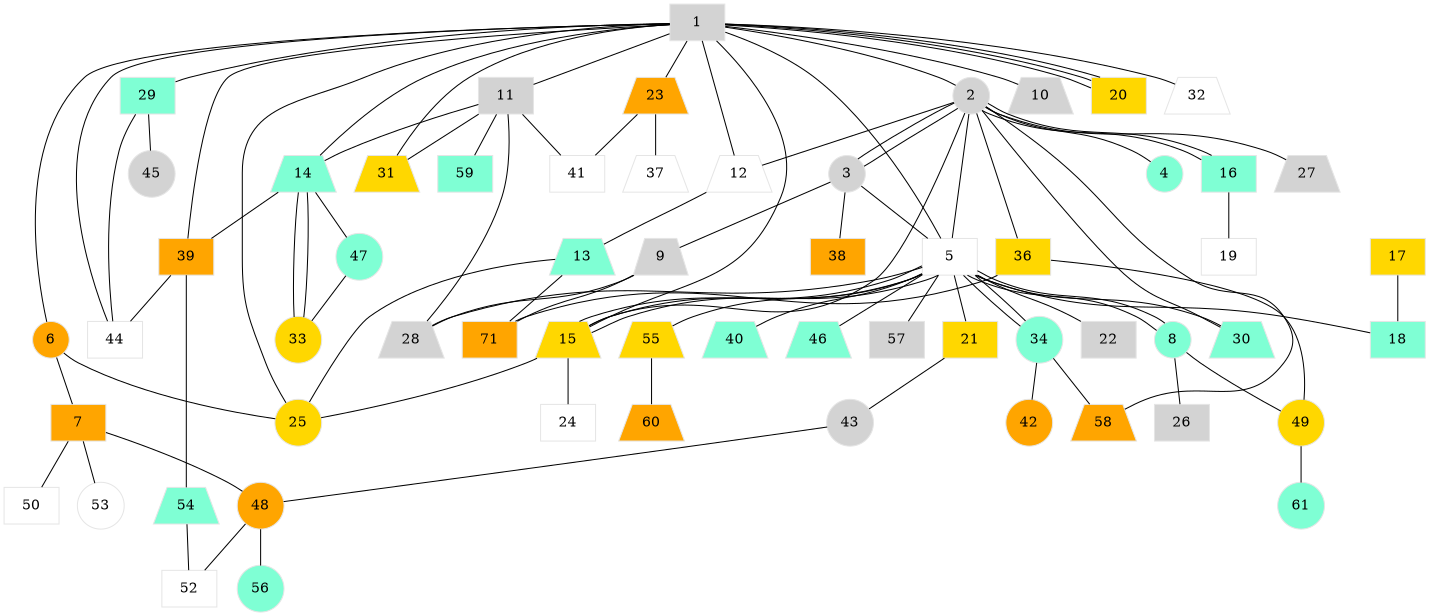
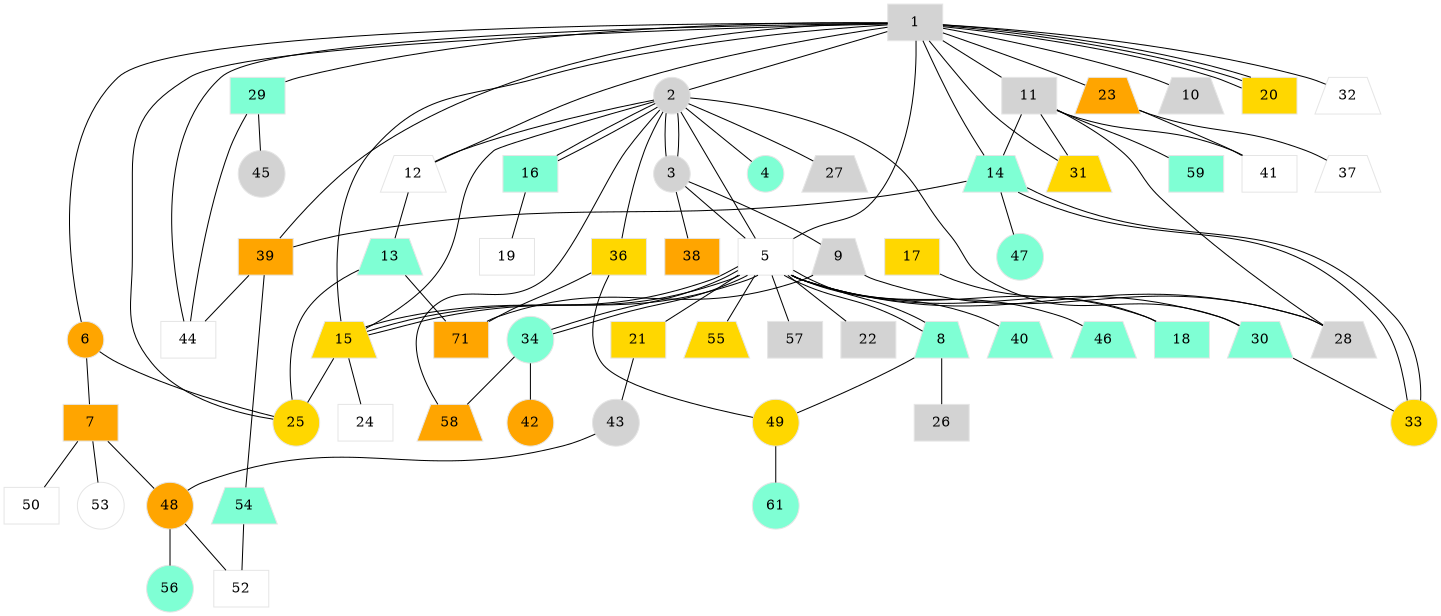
(329, 298) -> (1343, 385)
(1173, 340) -> (942, 340)
(652, 423) -> none
